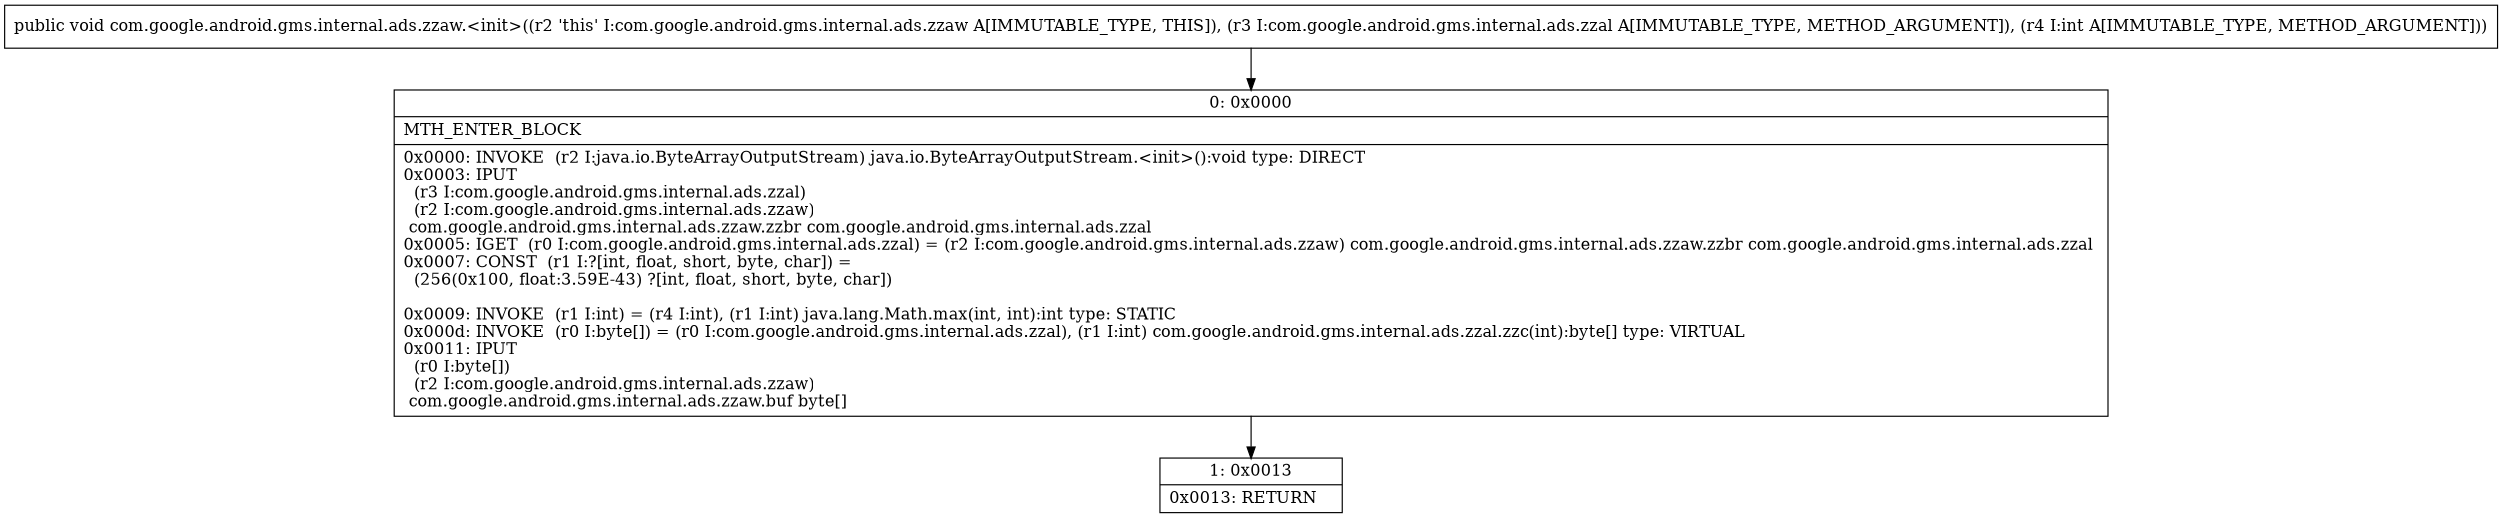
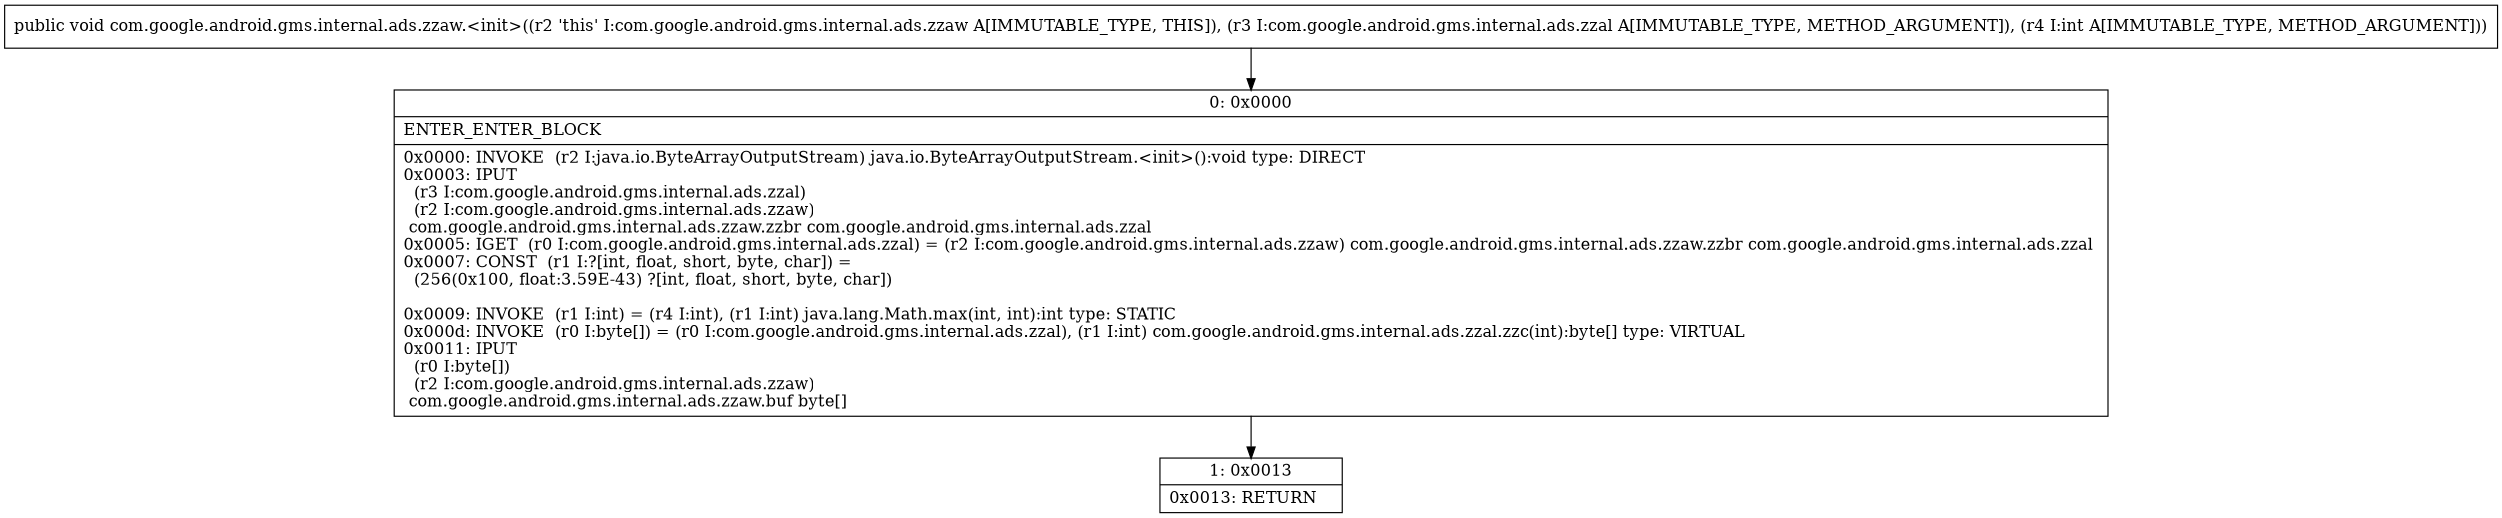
(493, 130) -> (503, 130)
